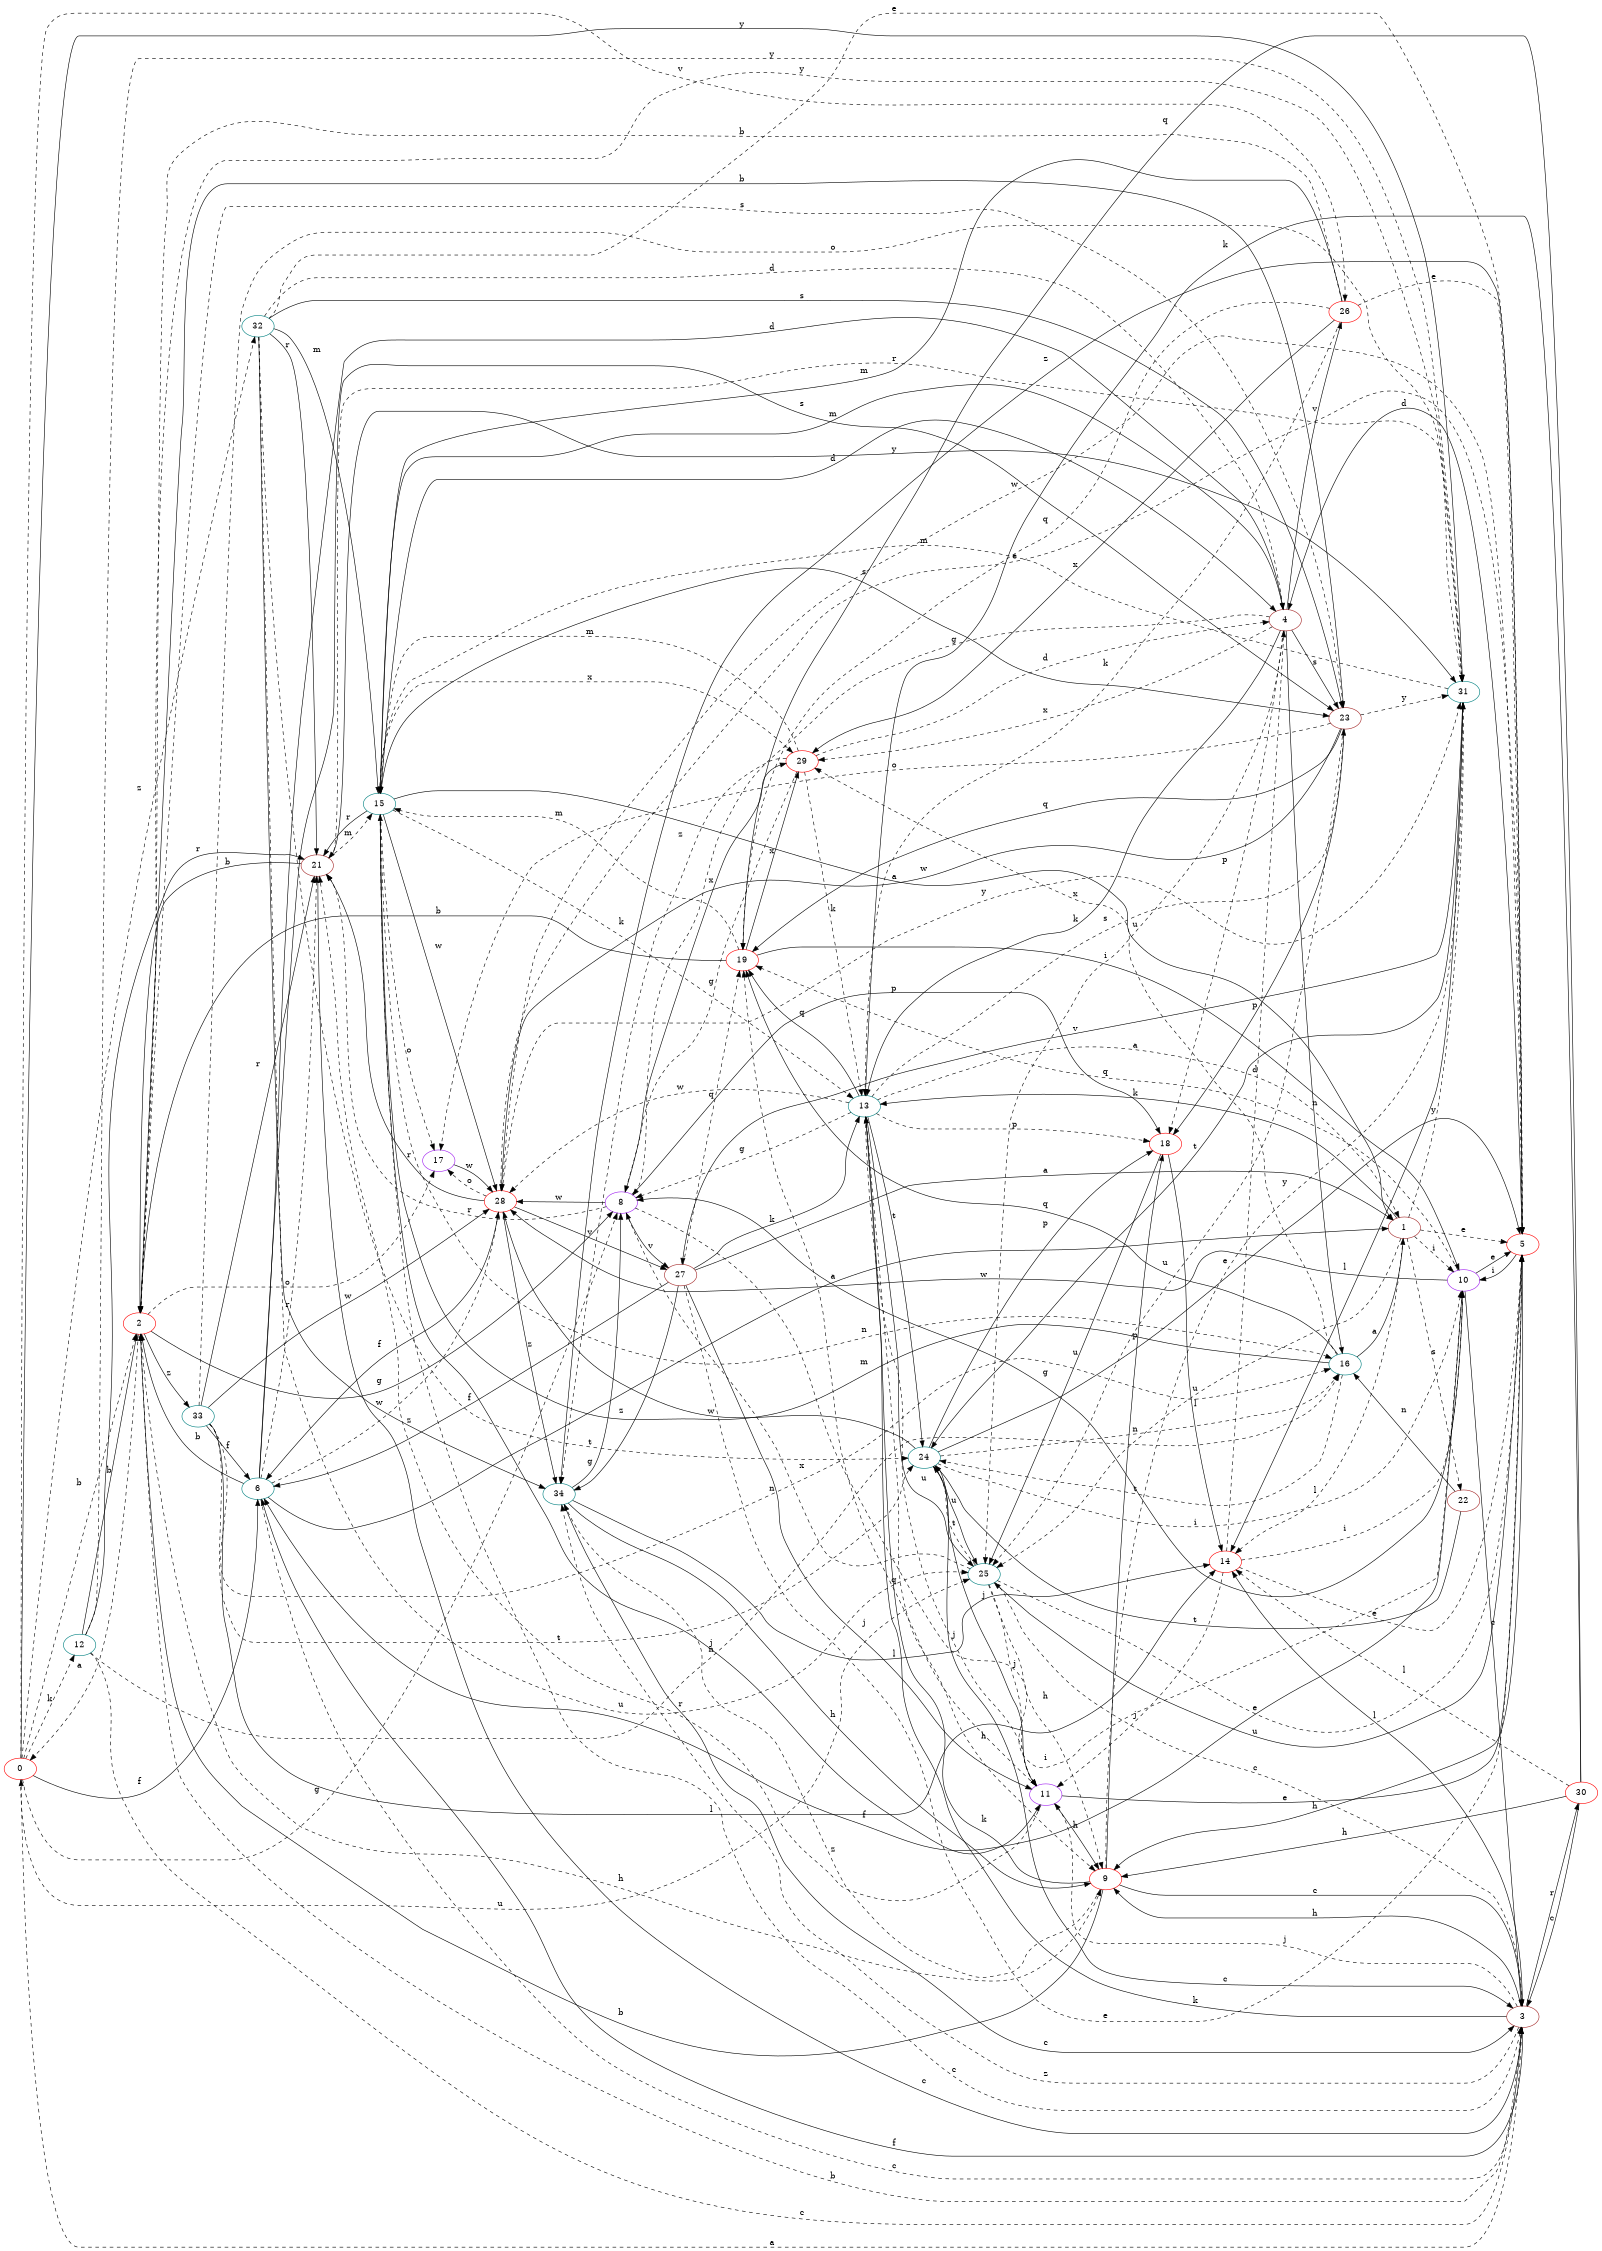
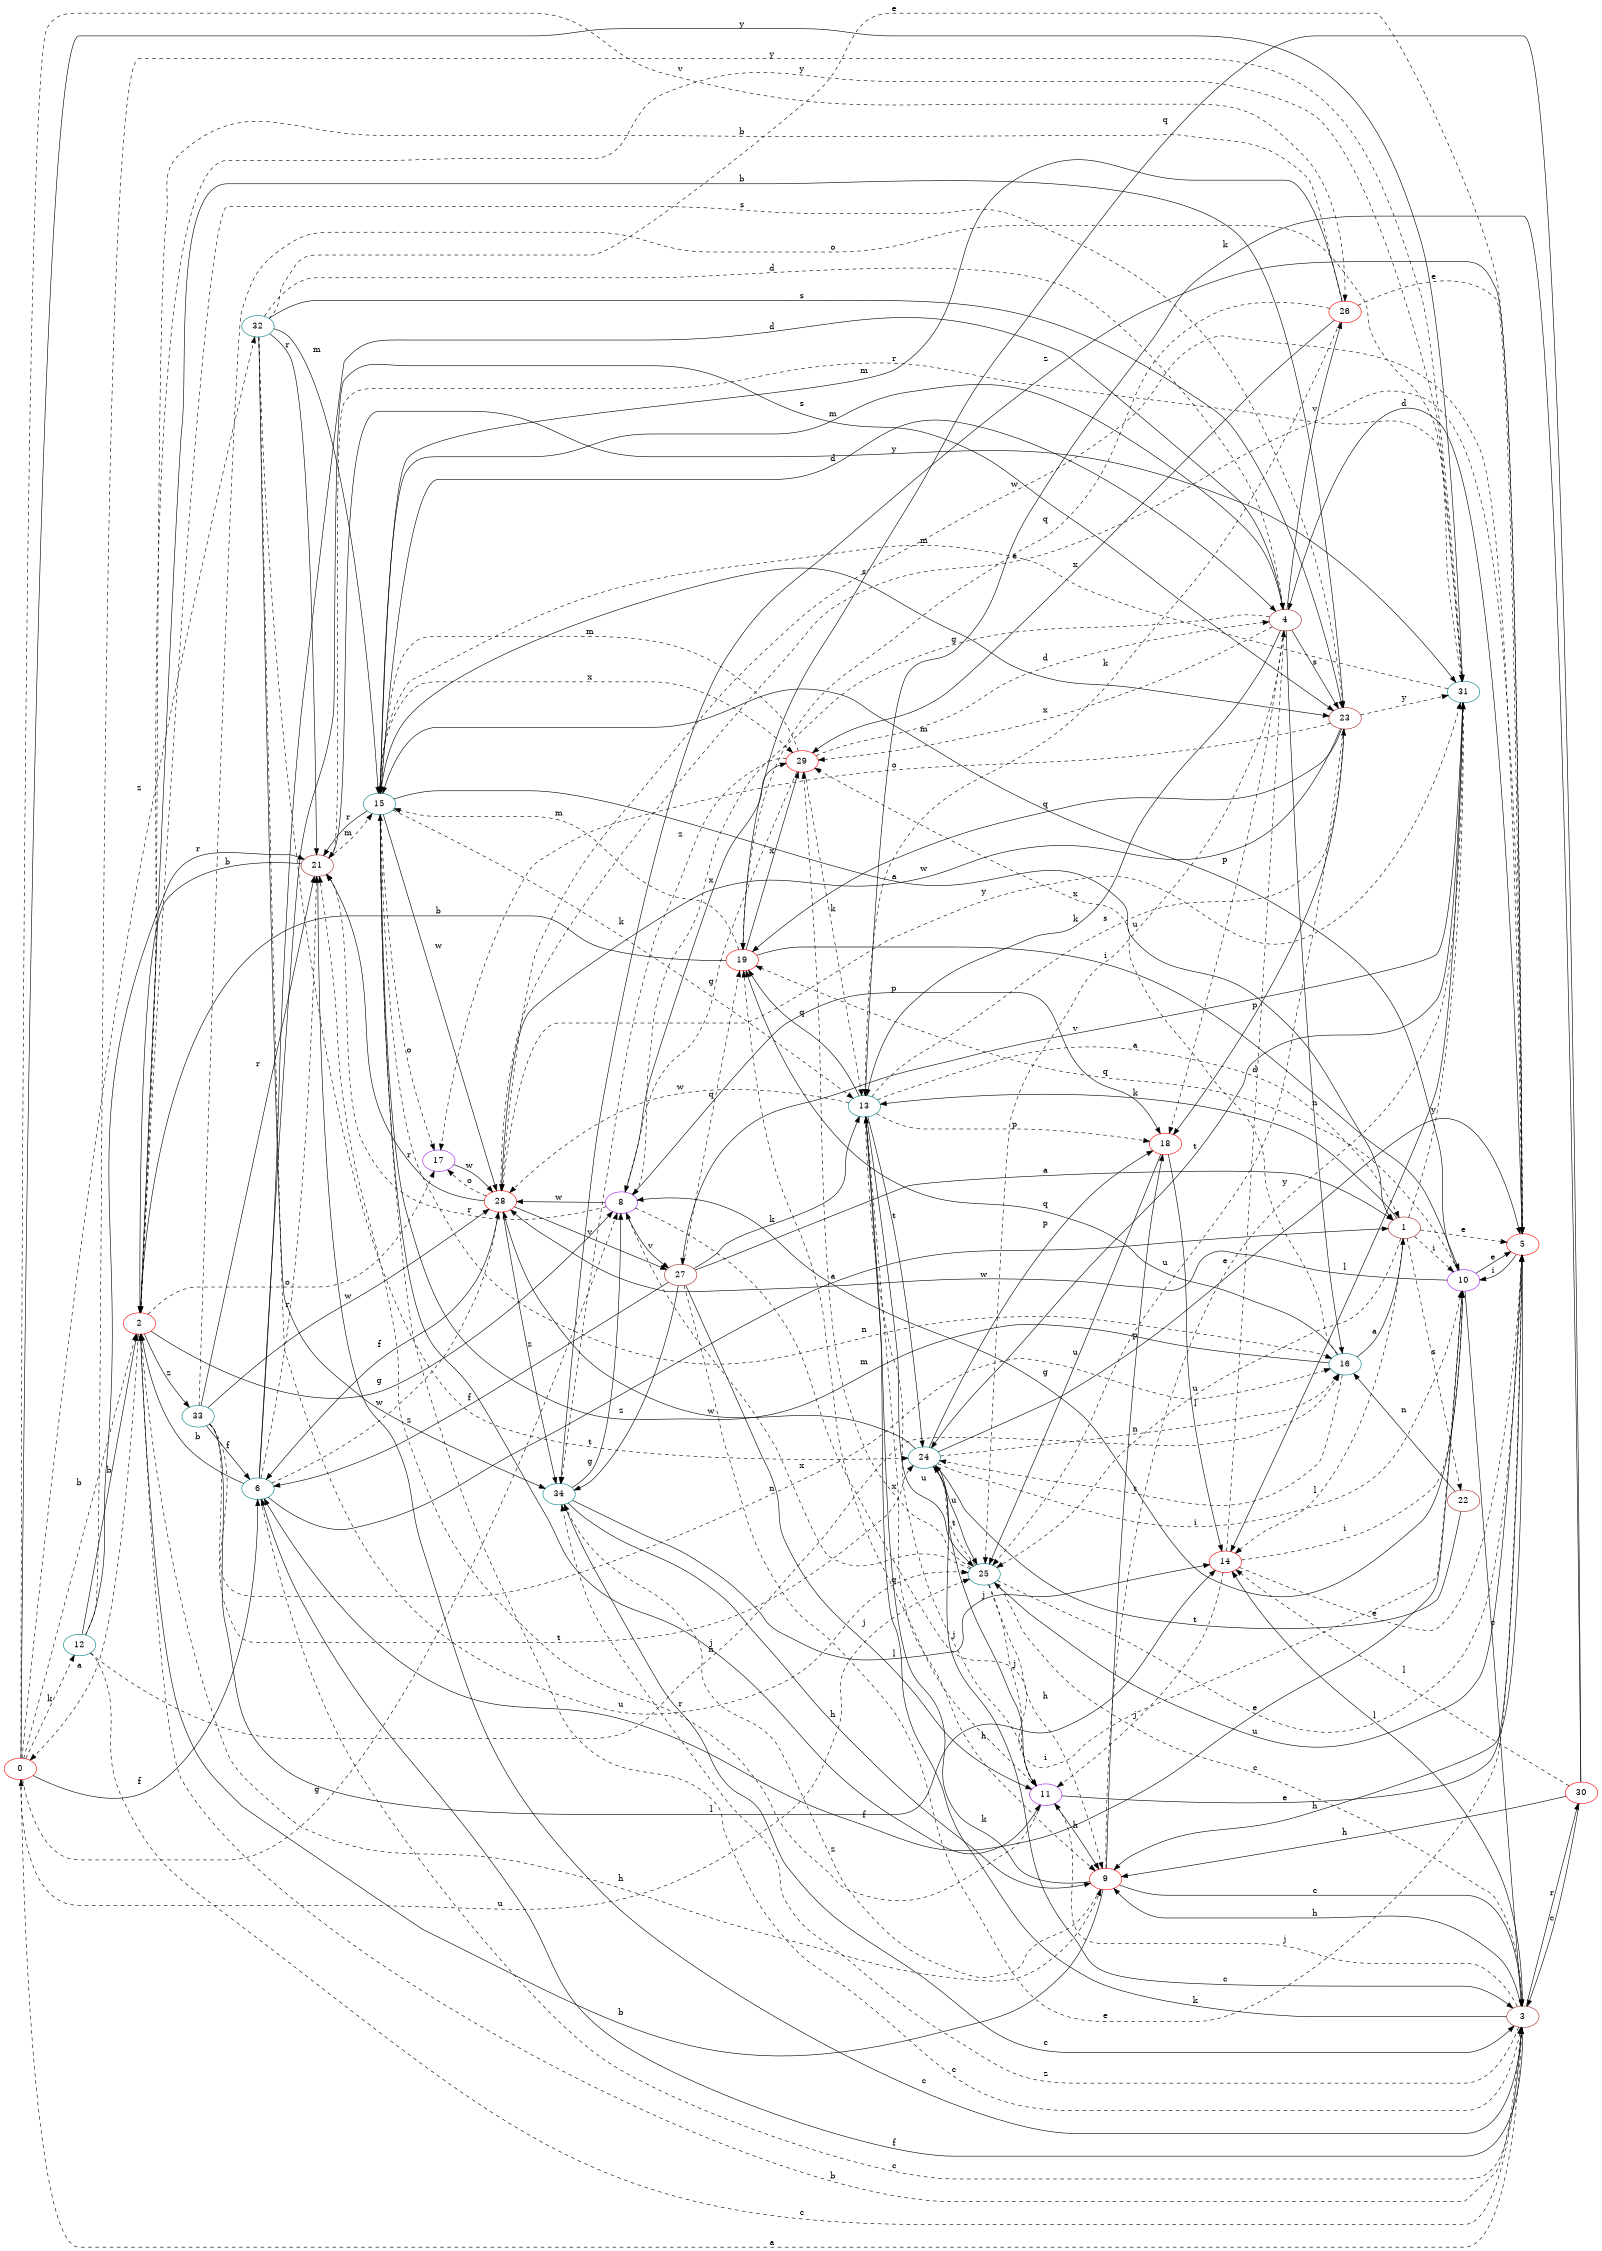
none -> (1023, 799)
(748, 1157) -> none
none -> (824, 1197)
